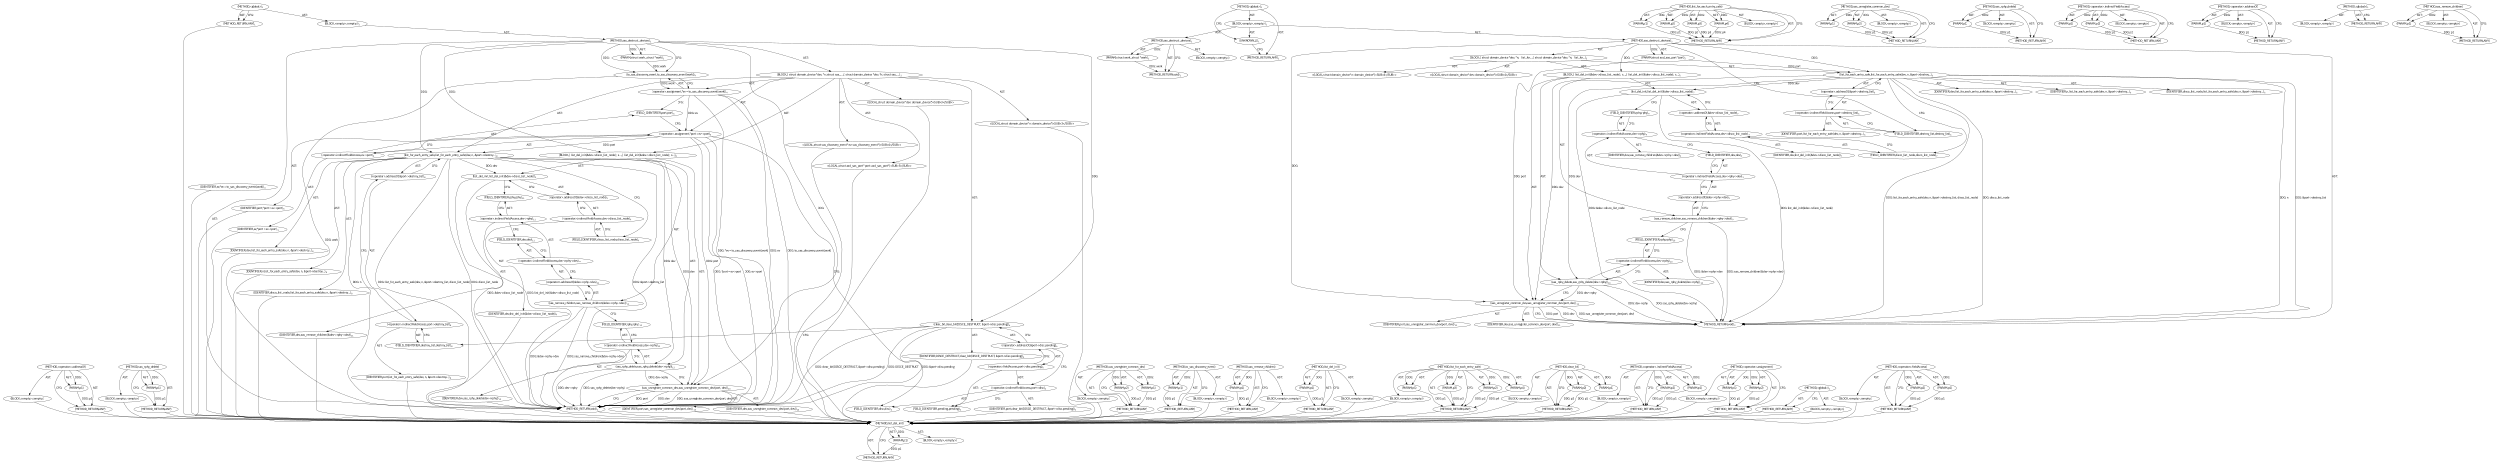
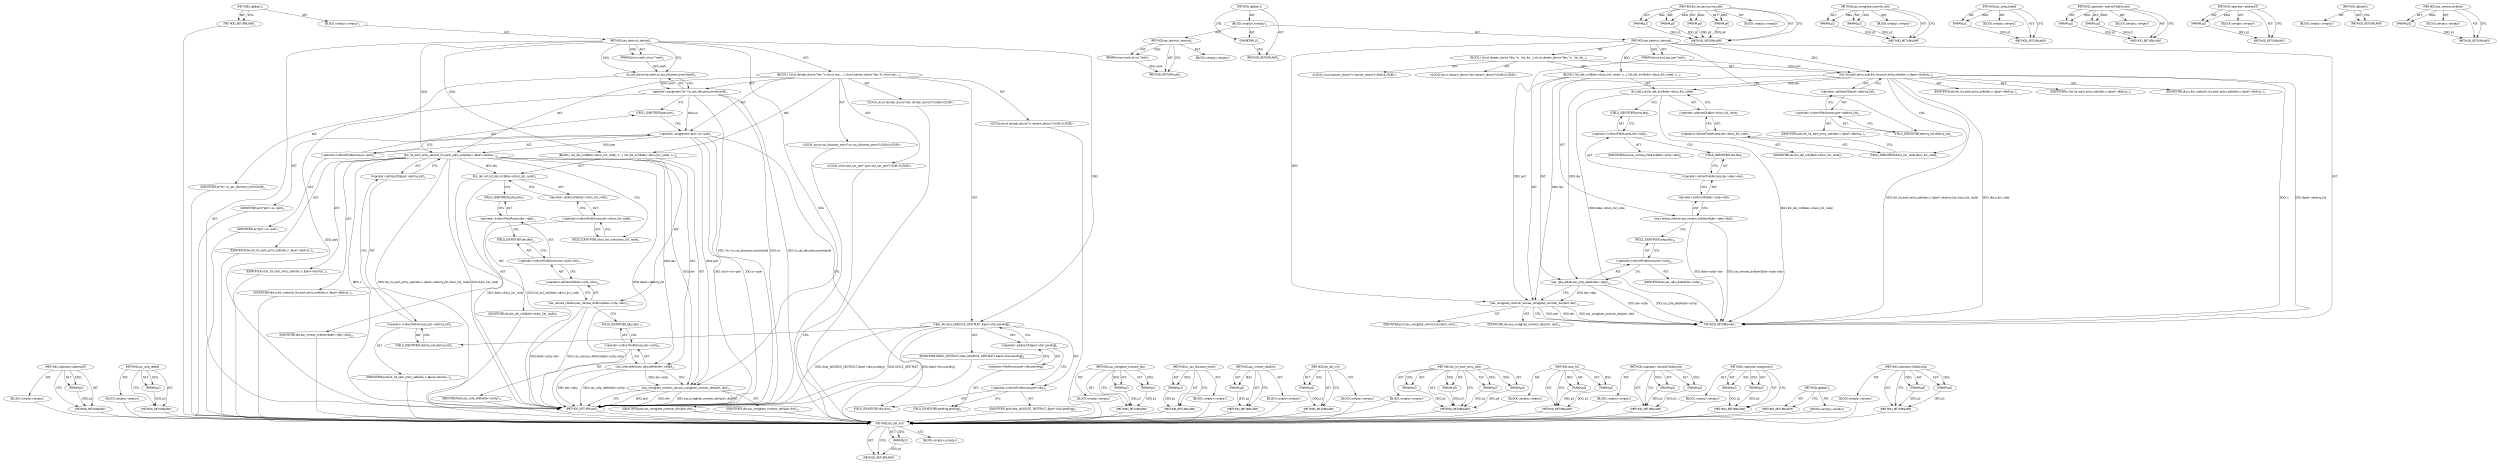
none -> (432, 110)
(1017, 377) -> (1069, 342)
